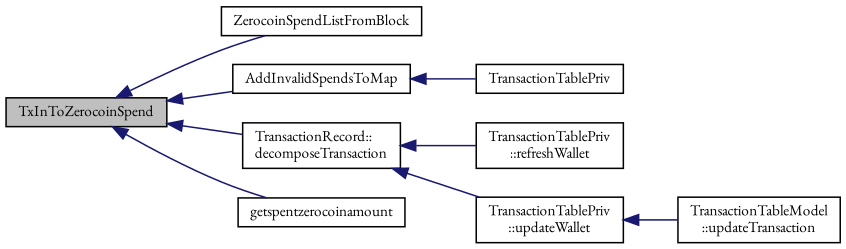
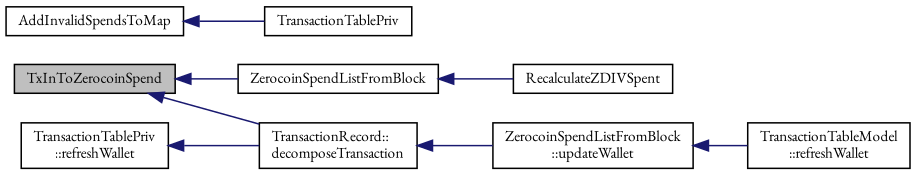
none -> (593, 79)
(207, 95) -> none
(446, 146) -> (222, 146)
(322, 212) -> none
(550, 220) -> (593, 146)
(759, 220) -> (829, 146)
